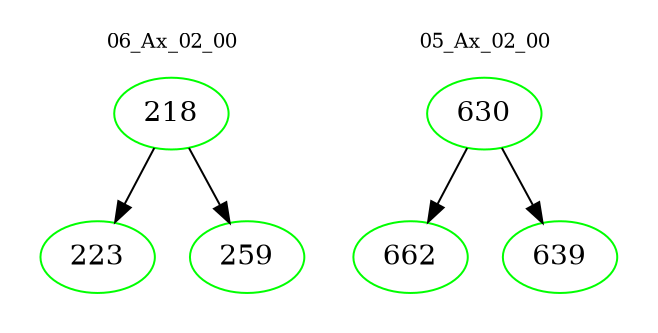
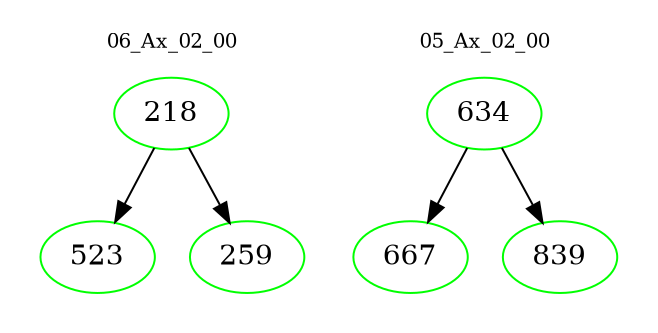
(484, 114) -> (484, 114)
(98, 257) -> (98, 257)
(411, 257) -> (411, 257)
(560, 257) -> (560, 257)
